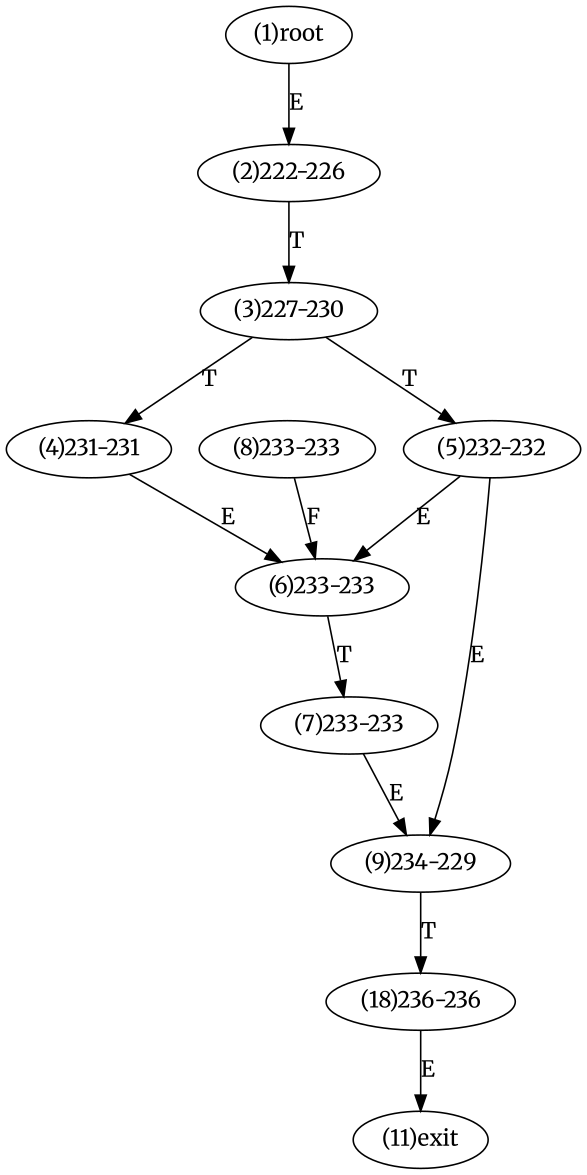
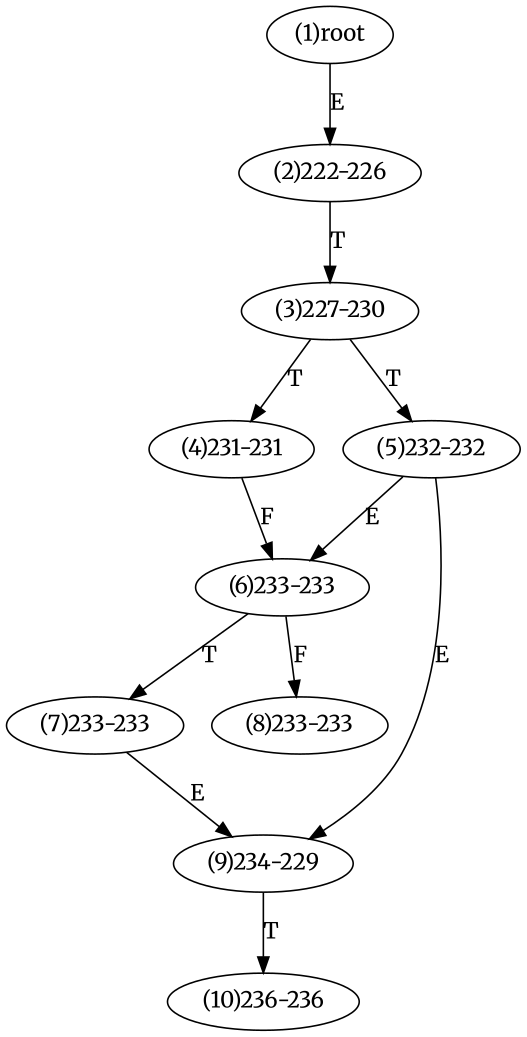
(303, 510) -> (290, 648)
(229, 518) -> (267, 518)
(421, 1002) -> (263, 1002)
(421, 1140) -> none
